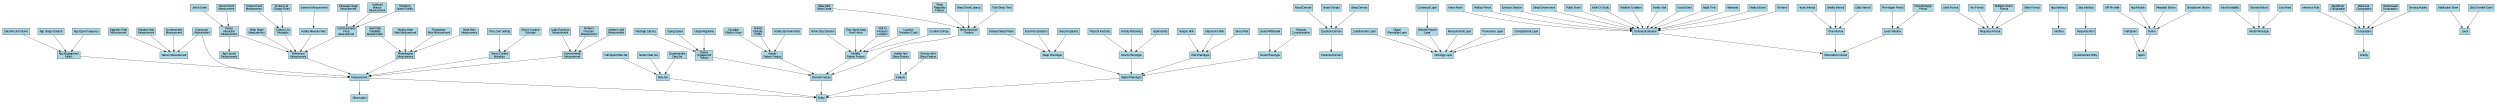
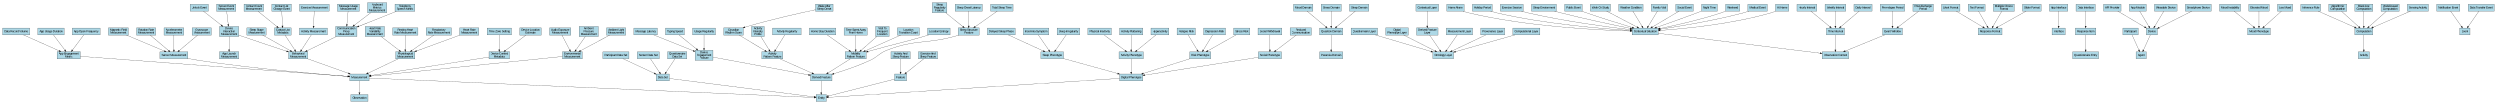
(896, 16) -> (780, 18)
(787, 31) -> (787, 31)
(266, 73) -> (268, 69)
